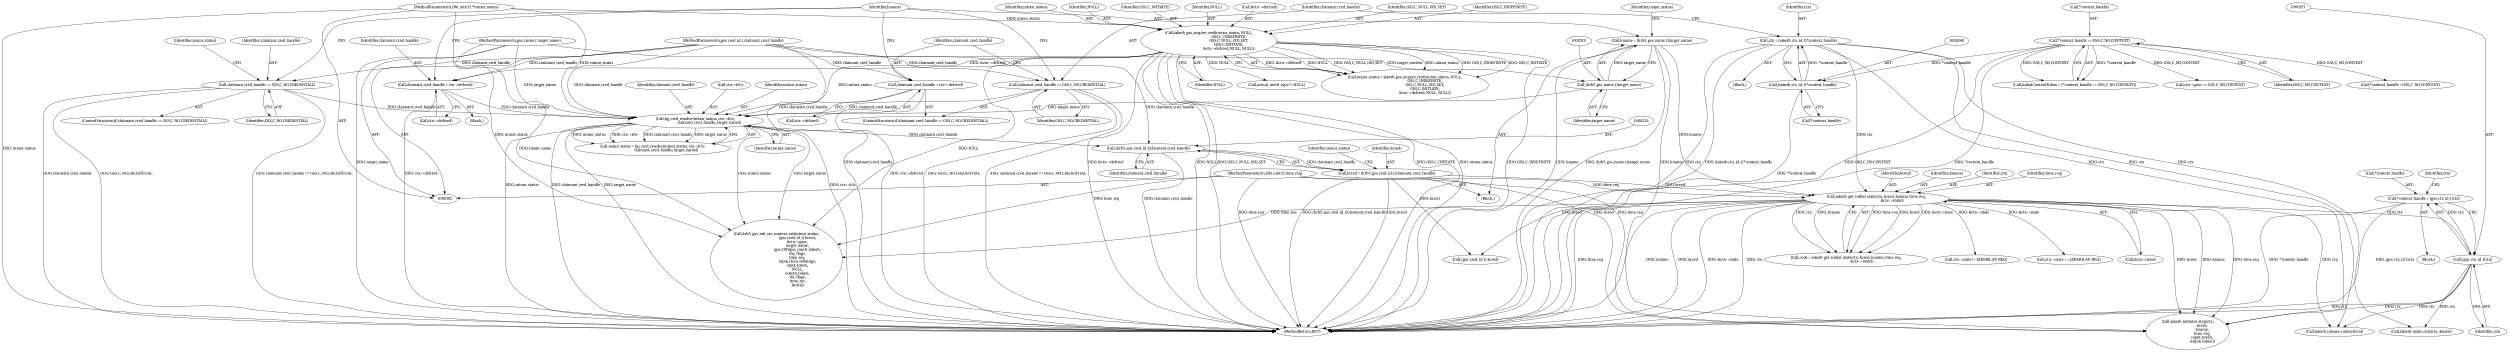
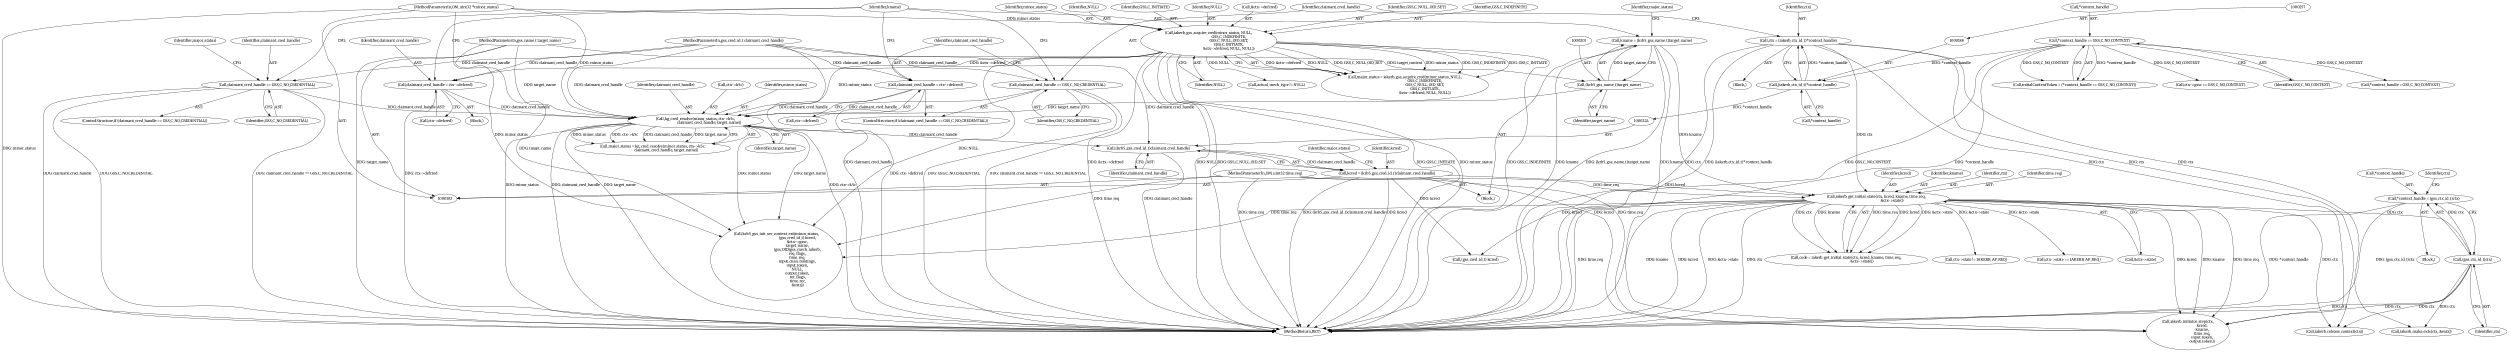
(2486, 57) -> (2127, 13)
(451, 66) -> (901, 190)
(1561, 215) -> (1724, 107)
